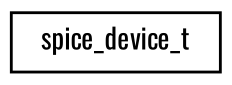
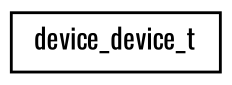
(116, 42) -> (116, 42)
